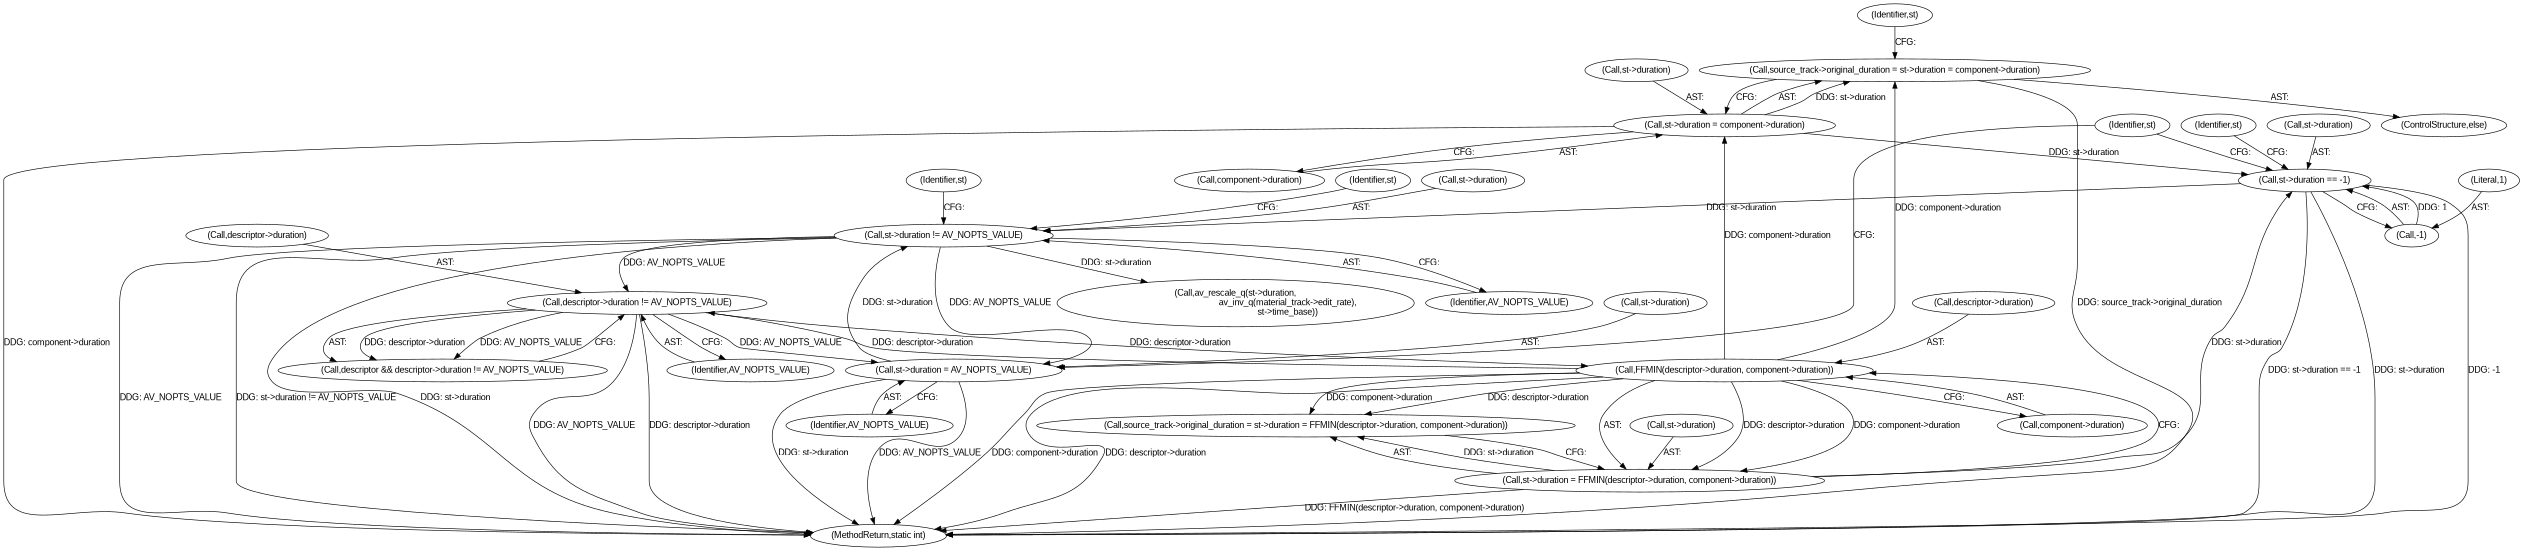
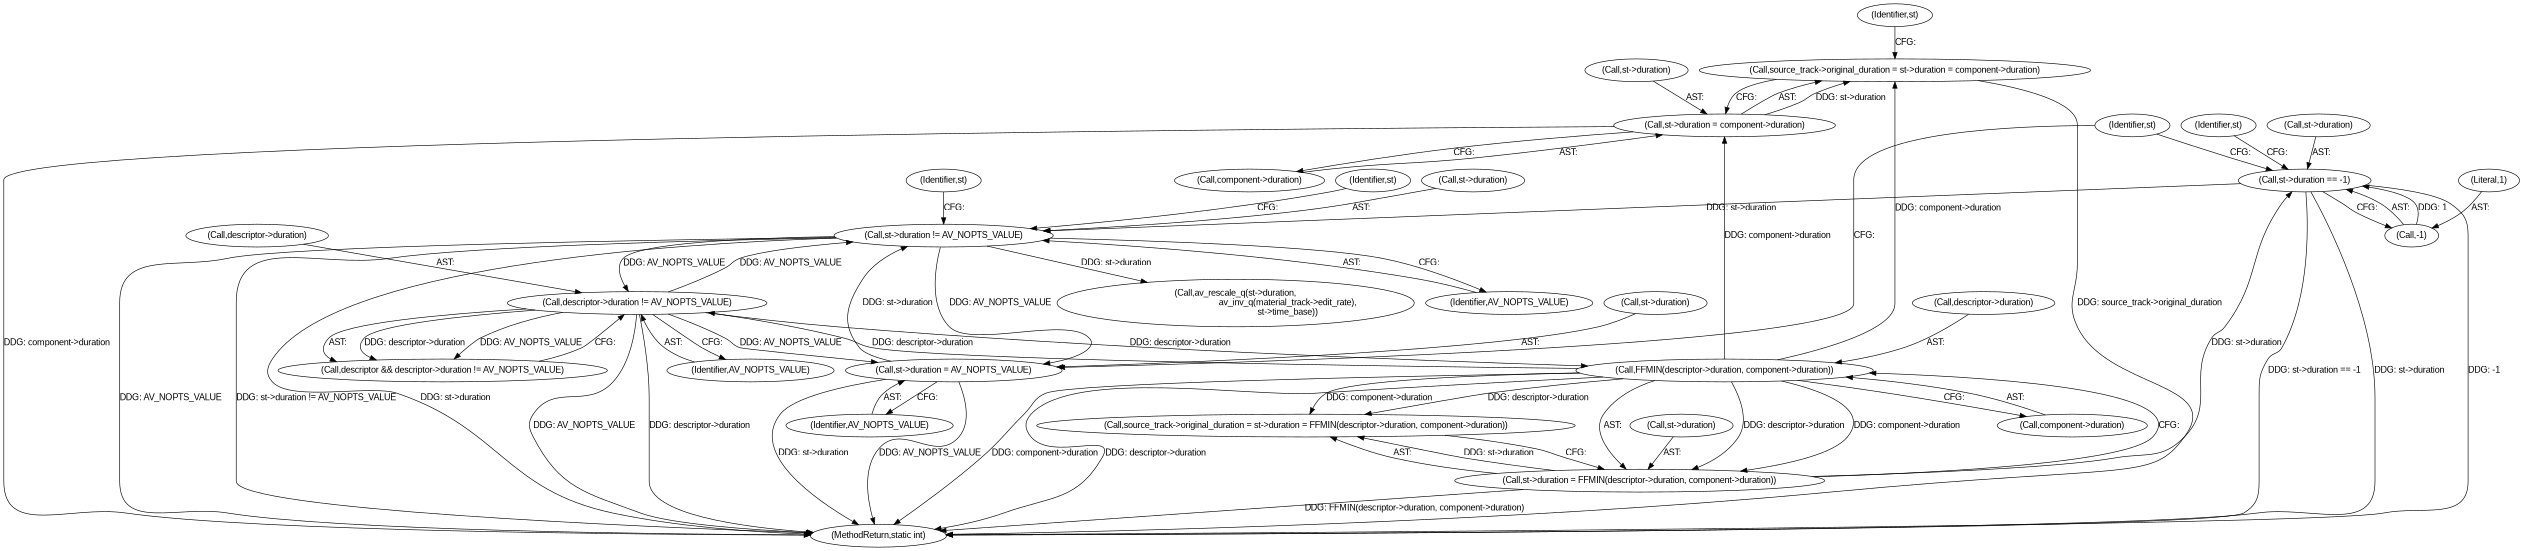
(2444, 125) -> none
(2023, 154) -> none
none -> (754, 255)
